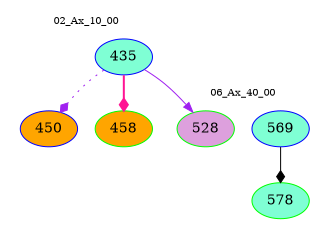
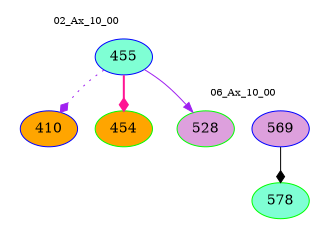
(124, 57) -> (124, 57)
(243, 93) -> (243, 93)
(49, 129) -> (49, 129)
(124, 129) -> (124, 129)
(281, 129) -> (281, 129)
